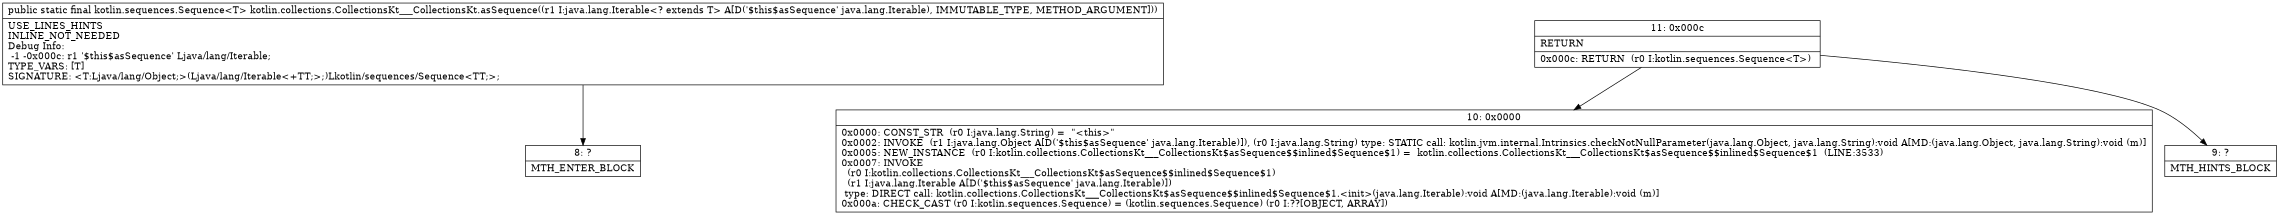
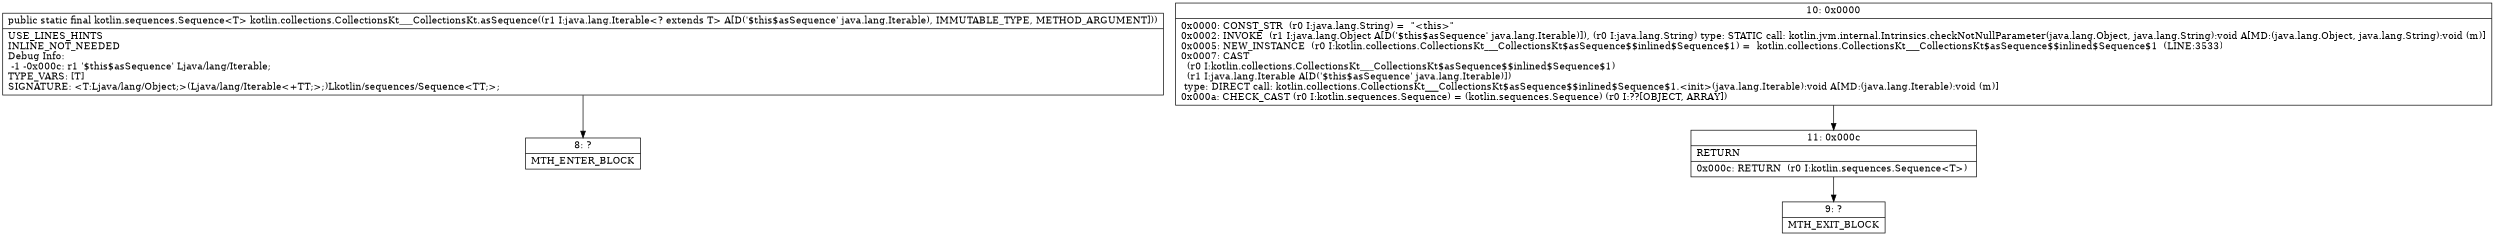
(1611, 87) -> (1834, 114)
(886, 163) -> (1219, 56)
(2221, 168) -> (1834, 225)
